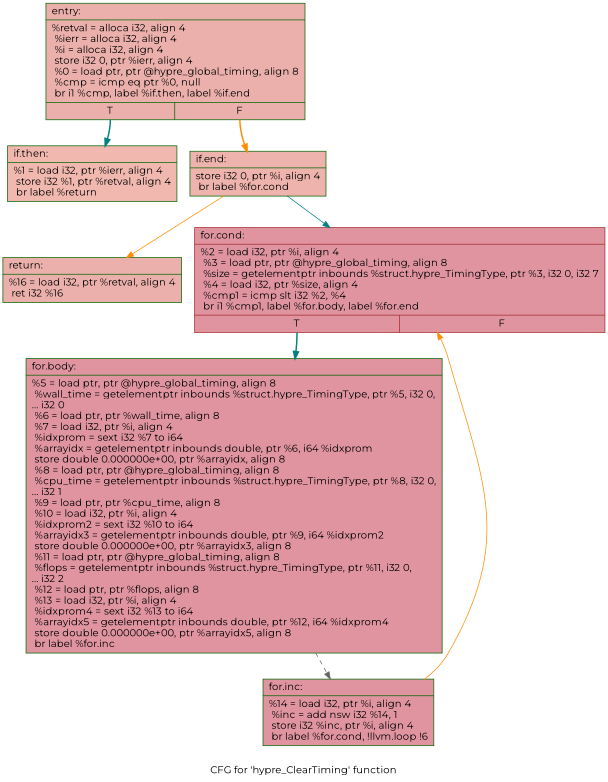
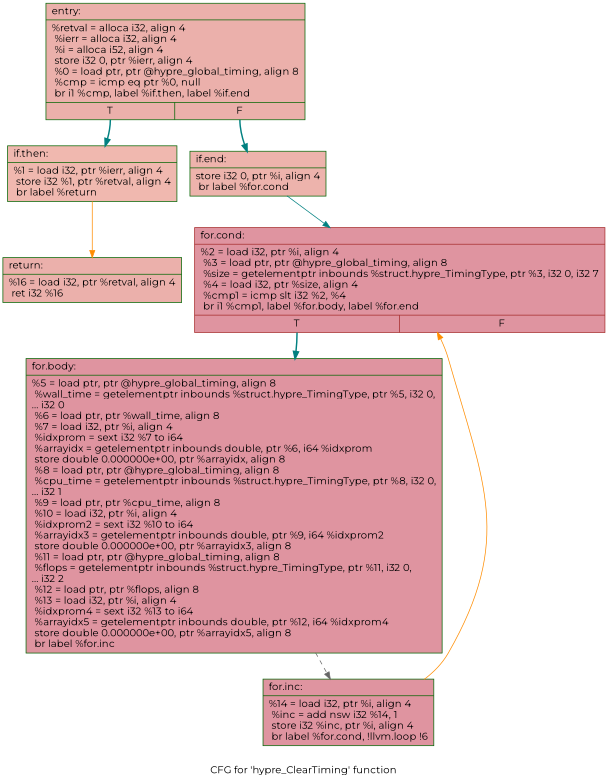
(107, 50) -> (107, 50)
(241, 132) -> (241, 132)
(178, 225) -> (92, 226)
